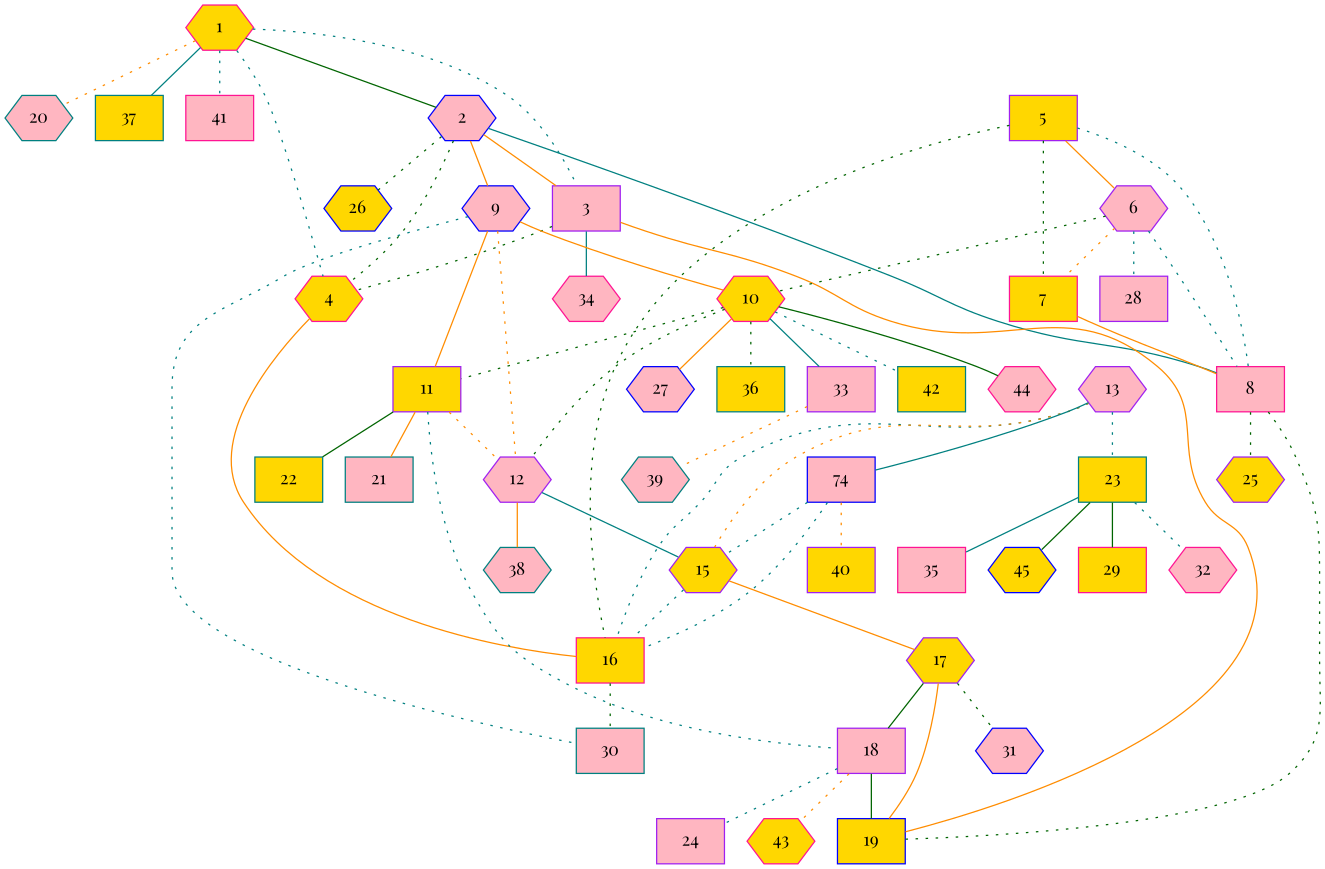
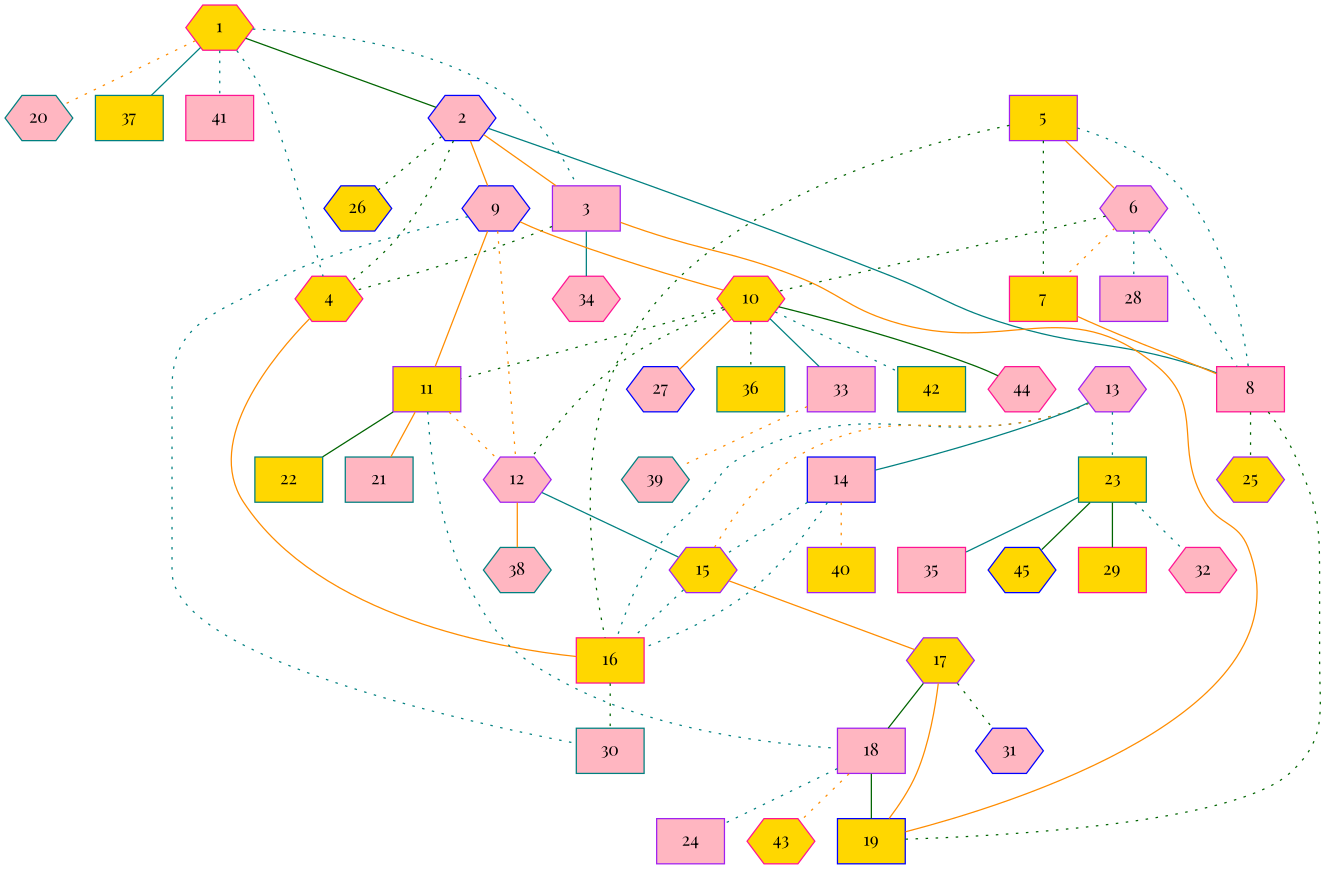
(841, 480) -> (841, 480)
